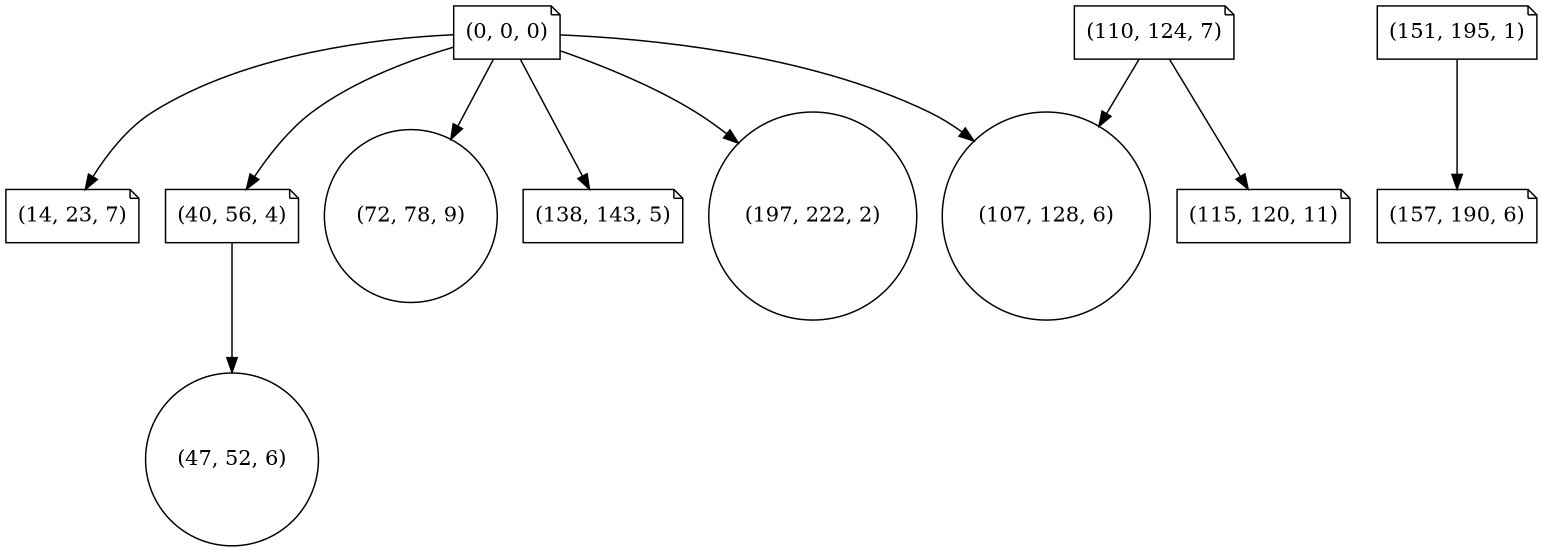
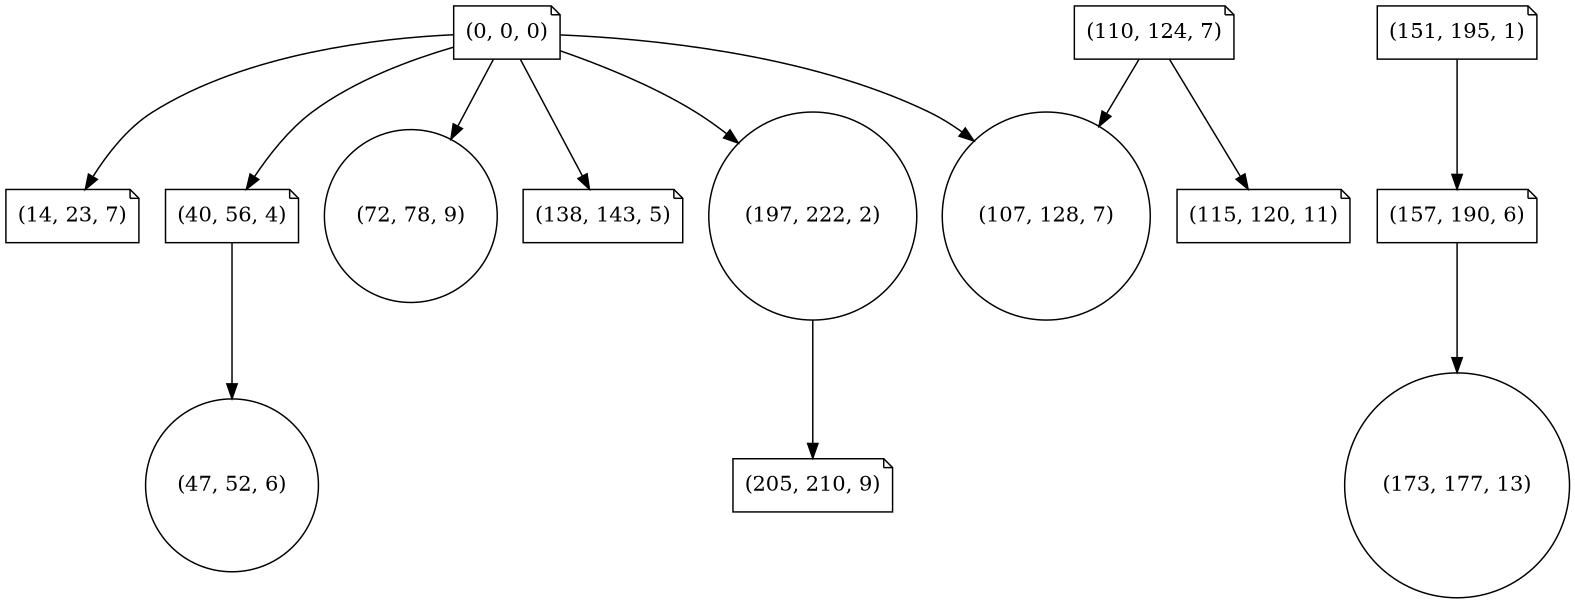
(1046, 216) -> (1046, 216)
none -> (813, 485)
none -> (1457, 485)
